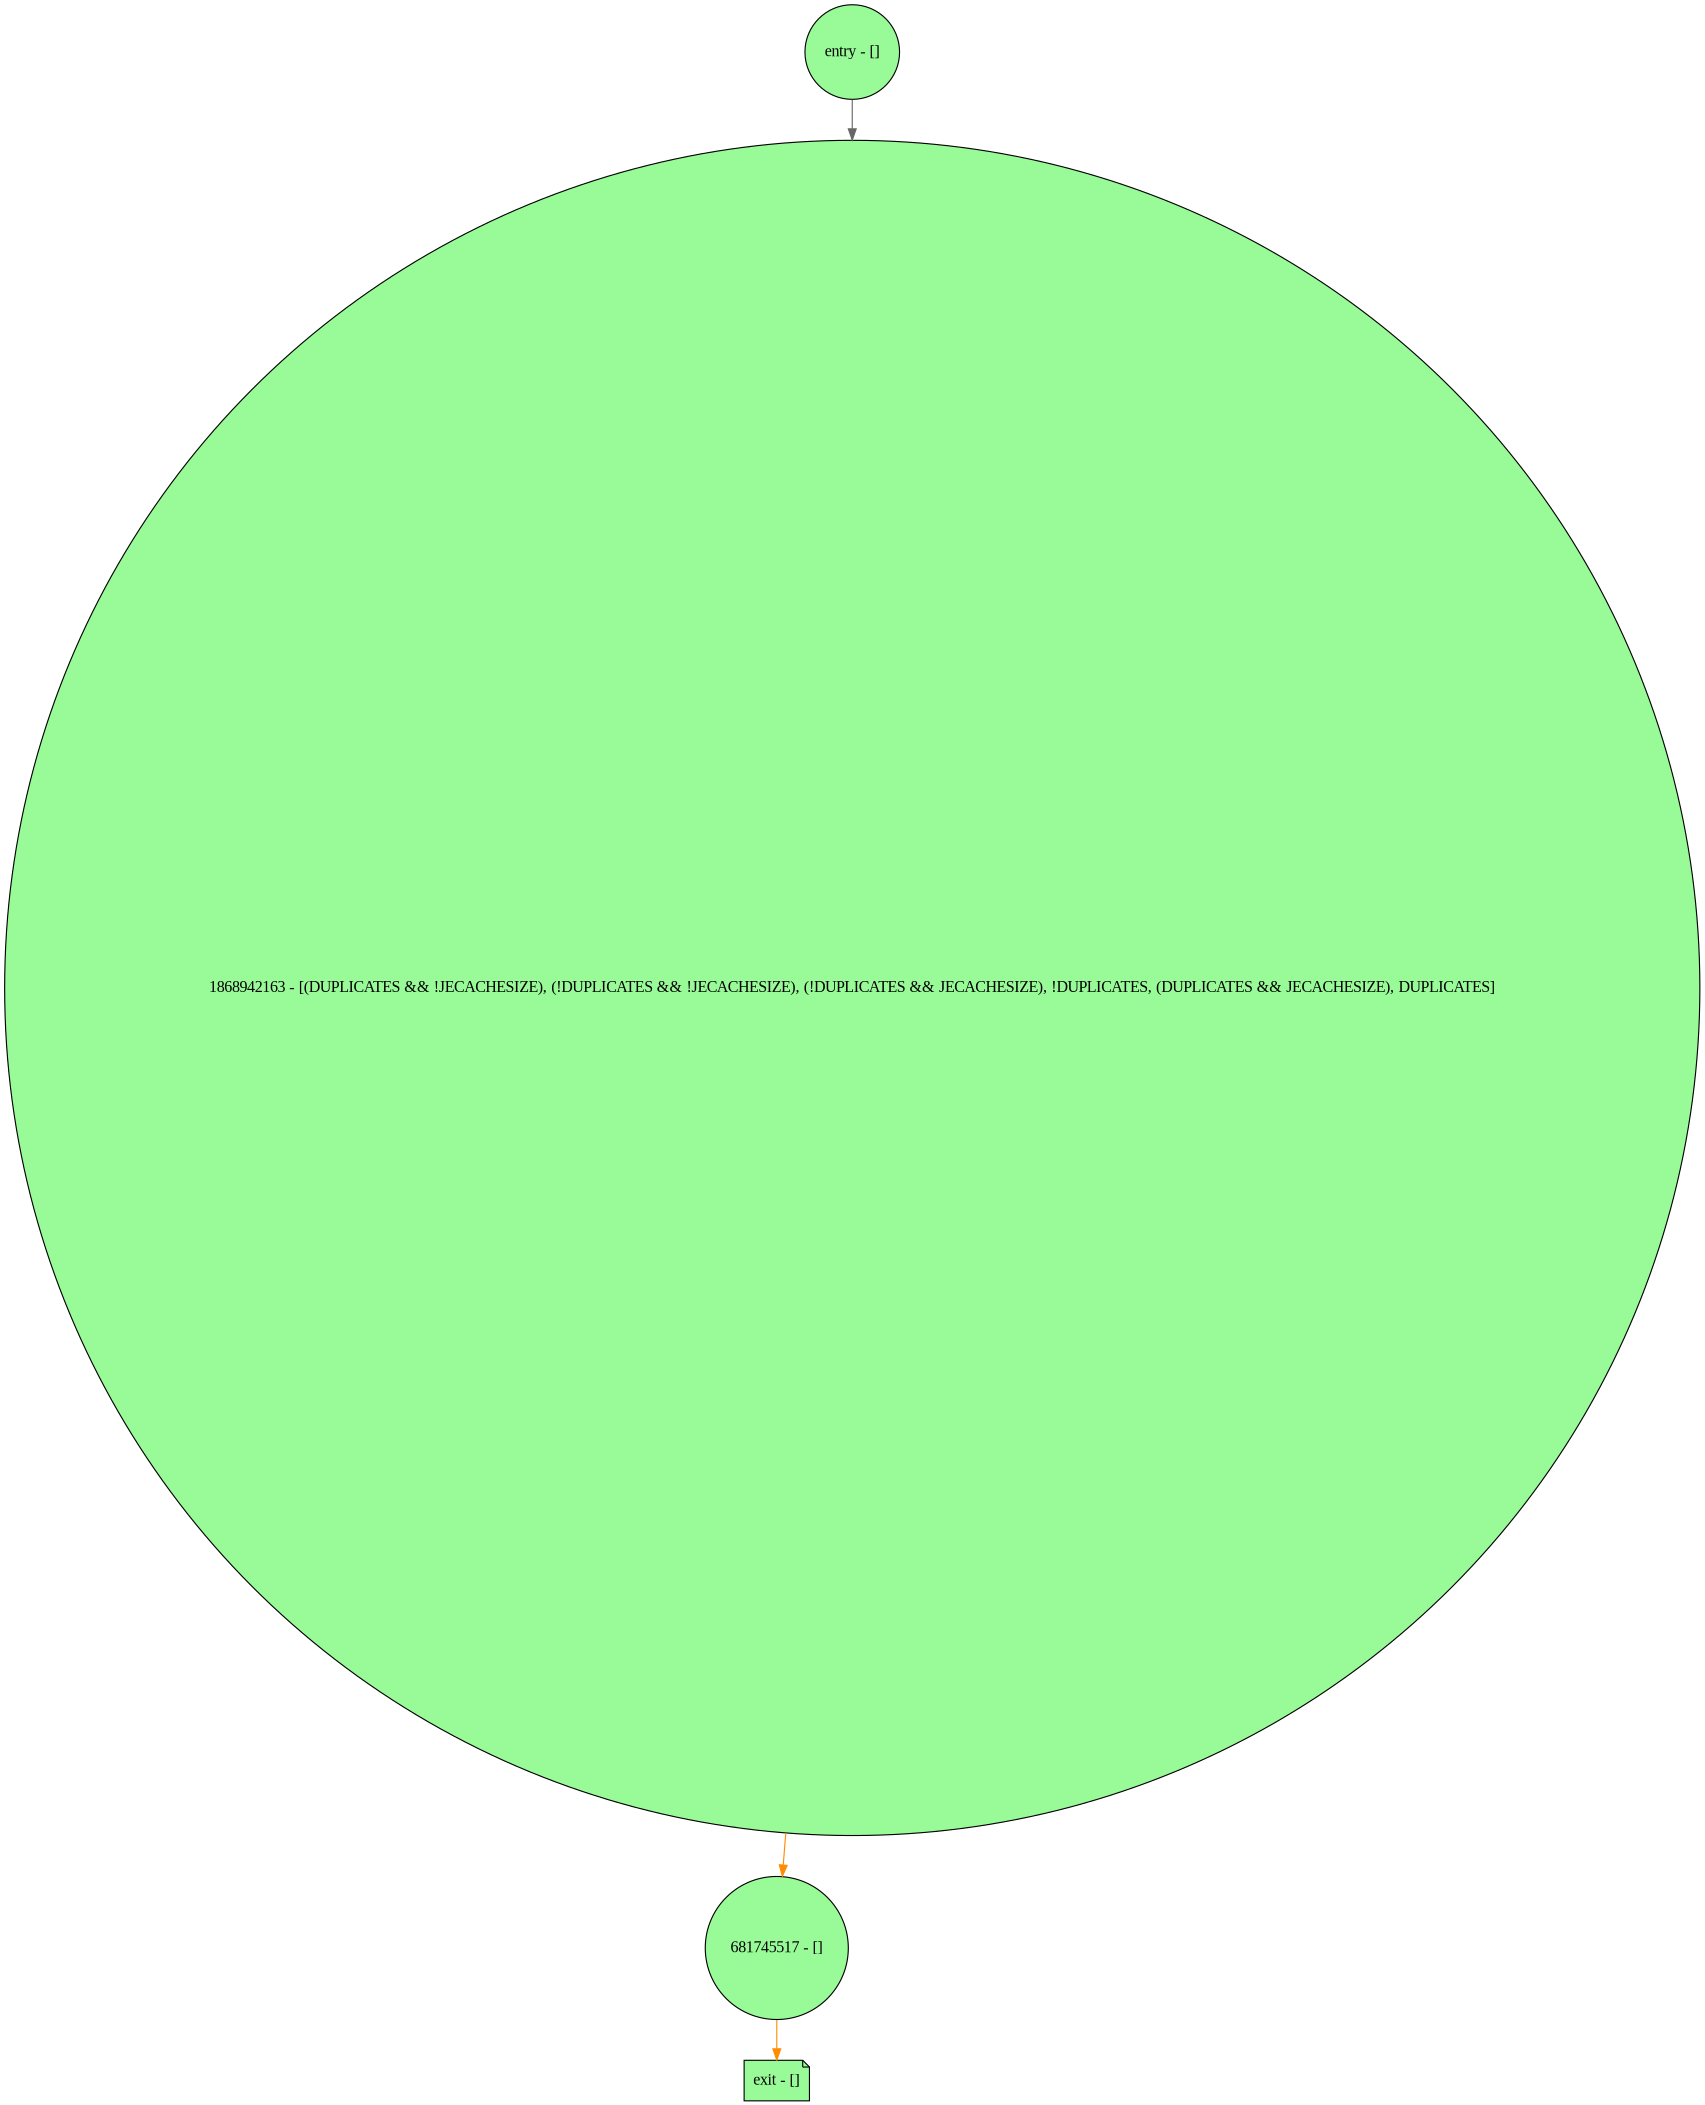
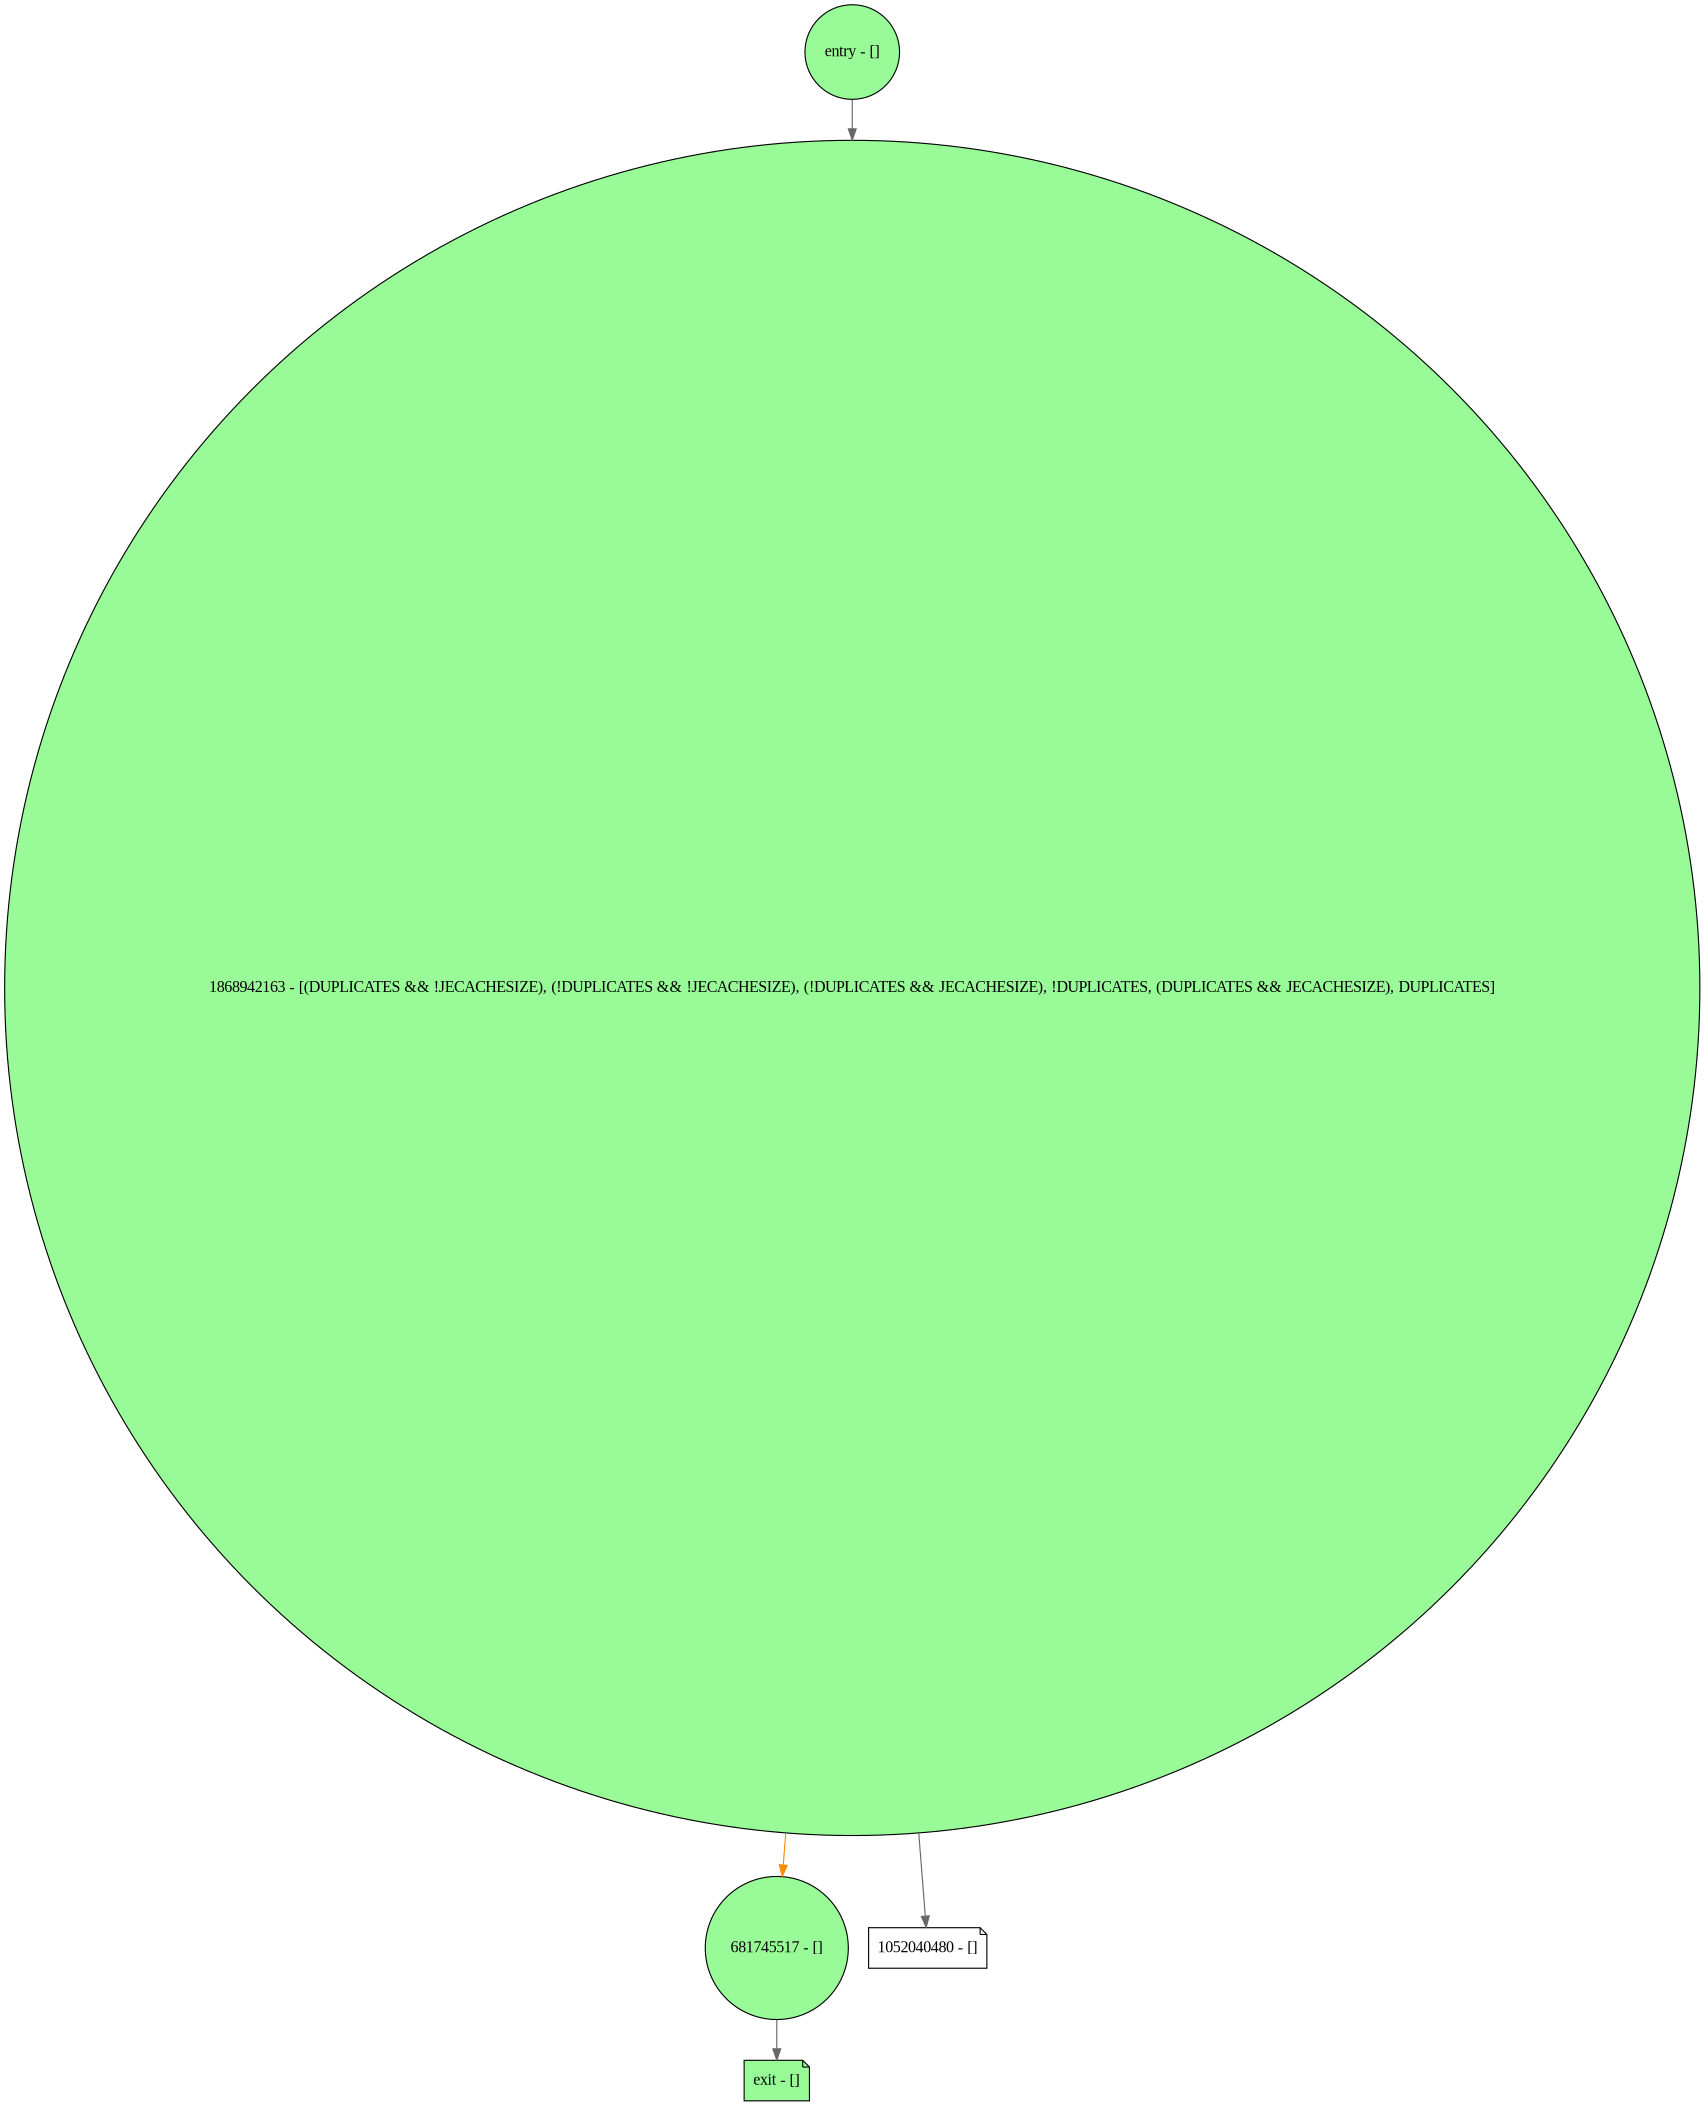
none -> (928, 1948)
(777, 2034) -> (777, 2034)
